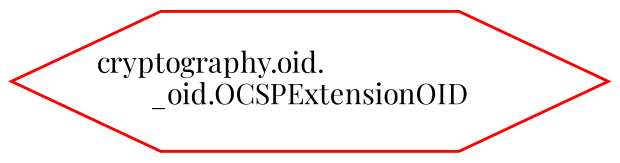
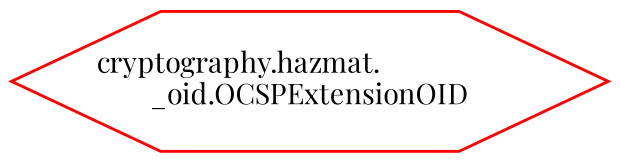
(310, 81) -> (310, 81)
